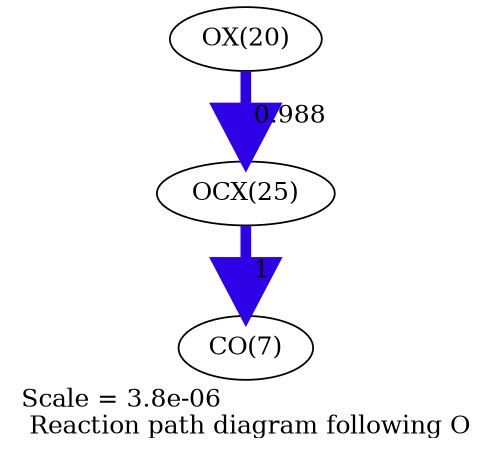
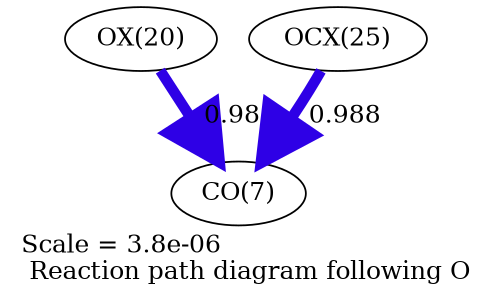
(246, 89) -> (175, 94)
(258, 271) -> (342, 116)
